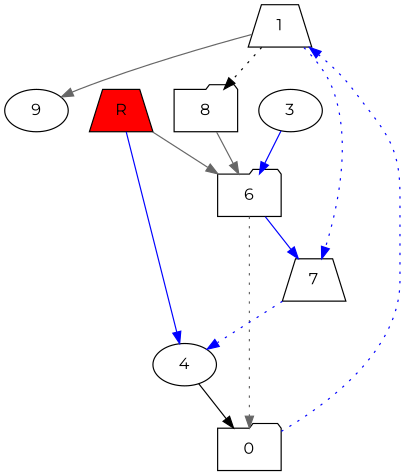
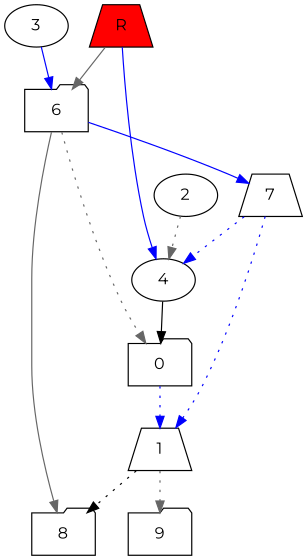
(161, 61) -> (160, 486)
(36, 111) -> (160, 534)
(342, 143) -> (231, 320)
(225, 148) -> (32, 317)
none -> (186, 195)
